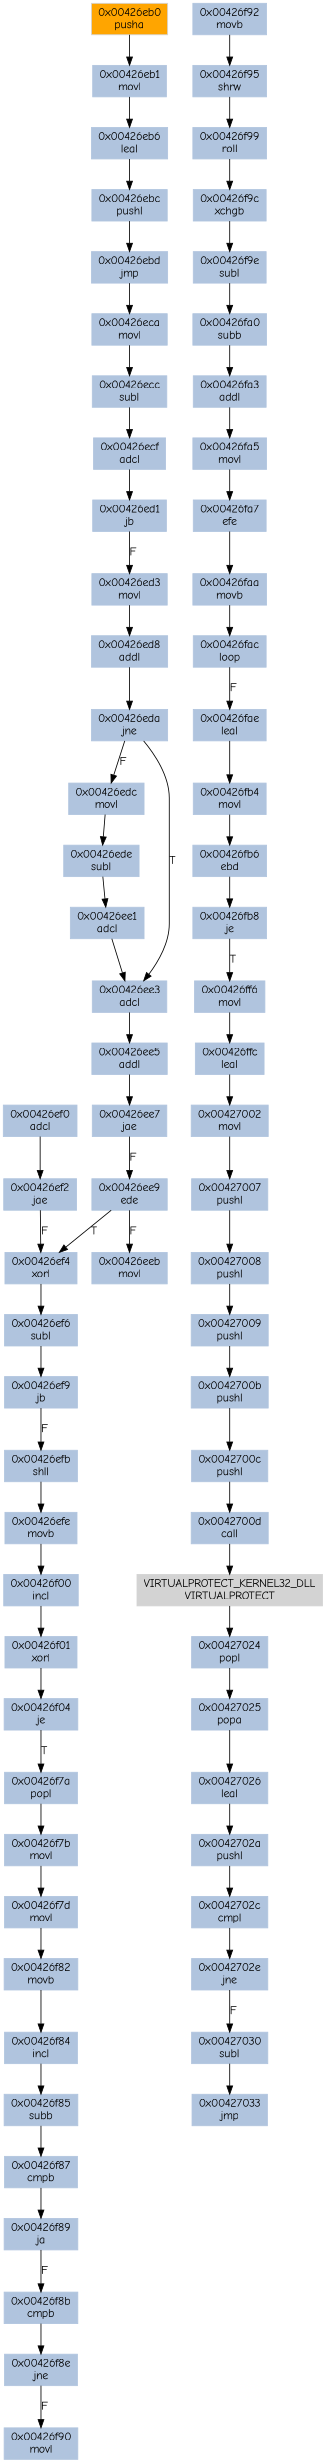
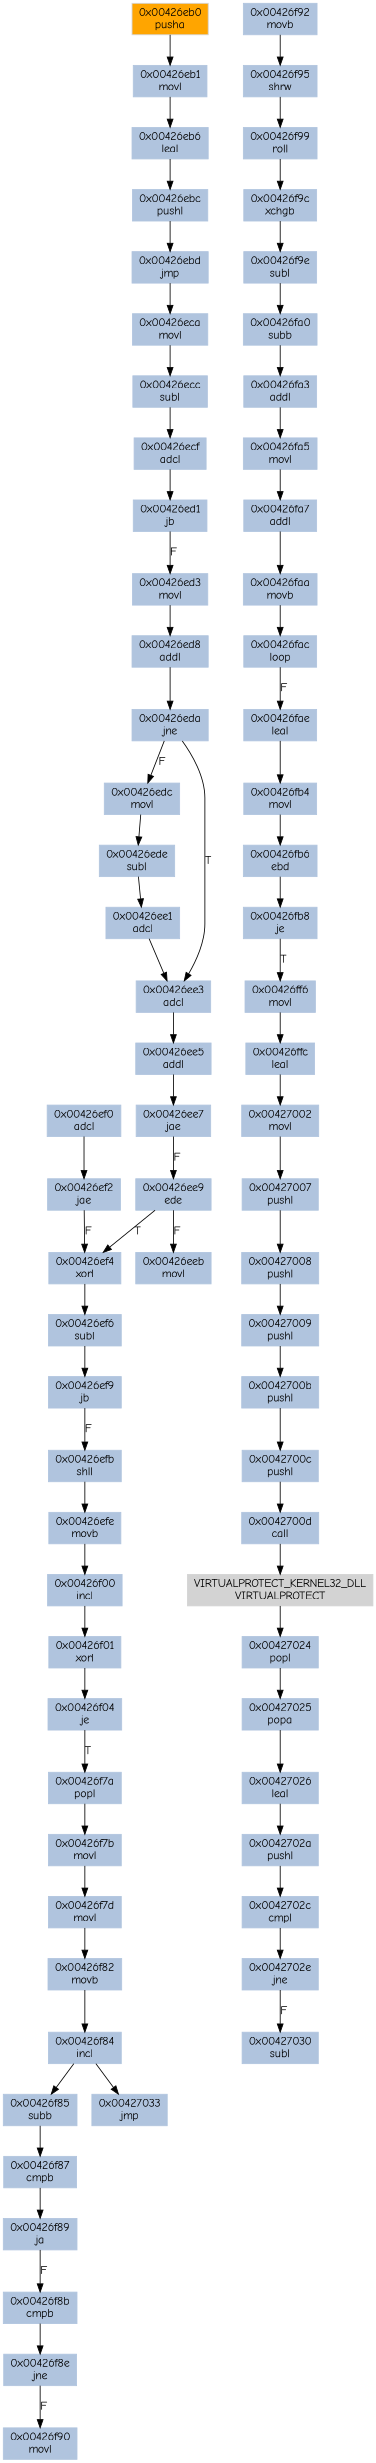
(230, 516) -> (280, 516)
(230, 2075) -> (105, 2076)
